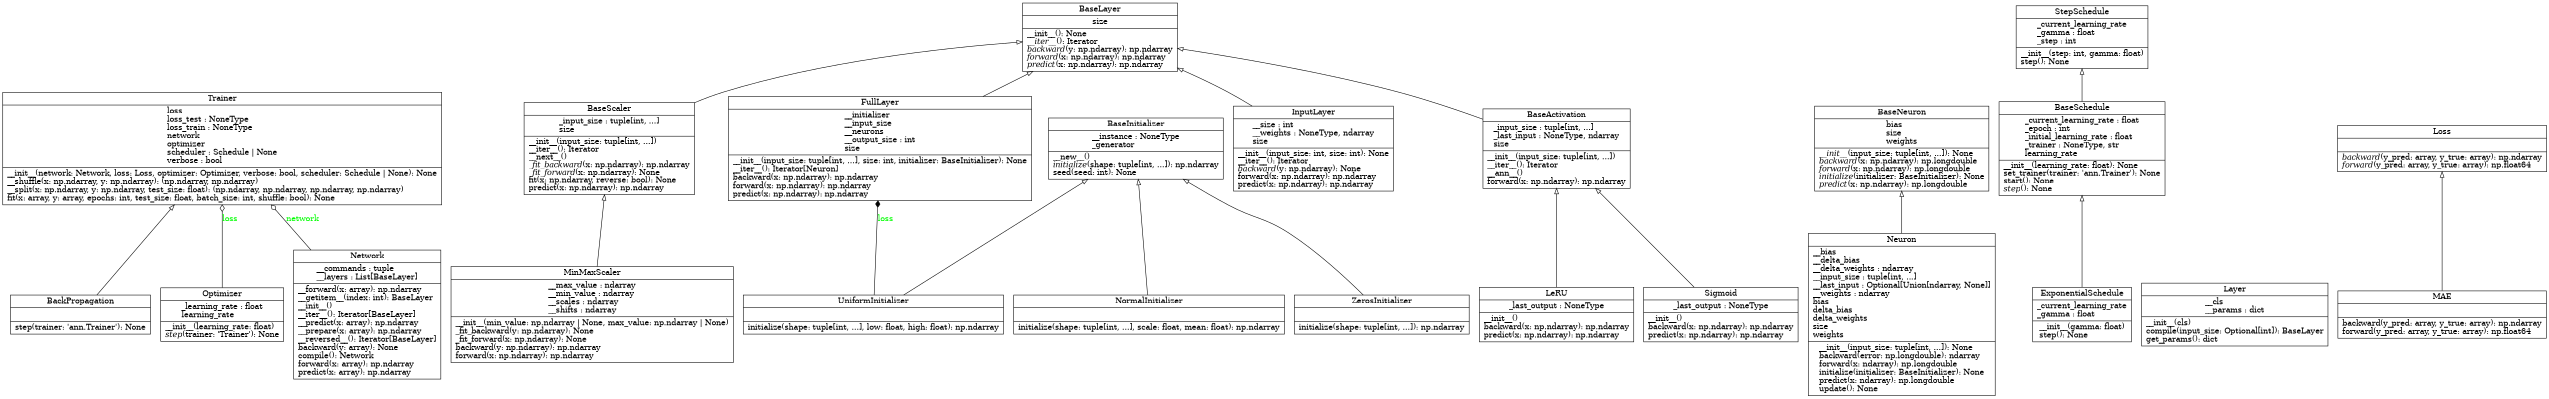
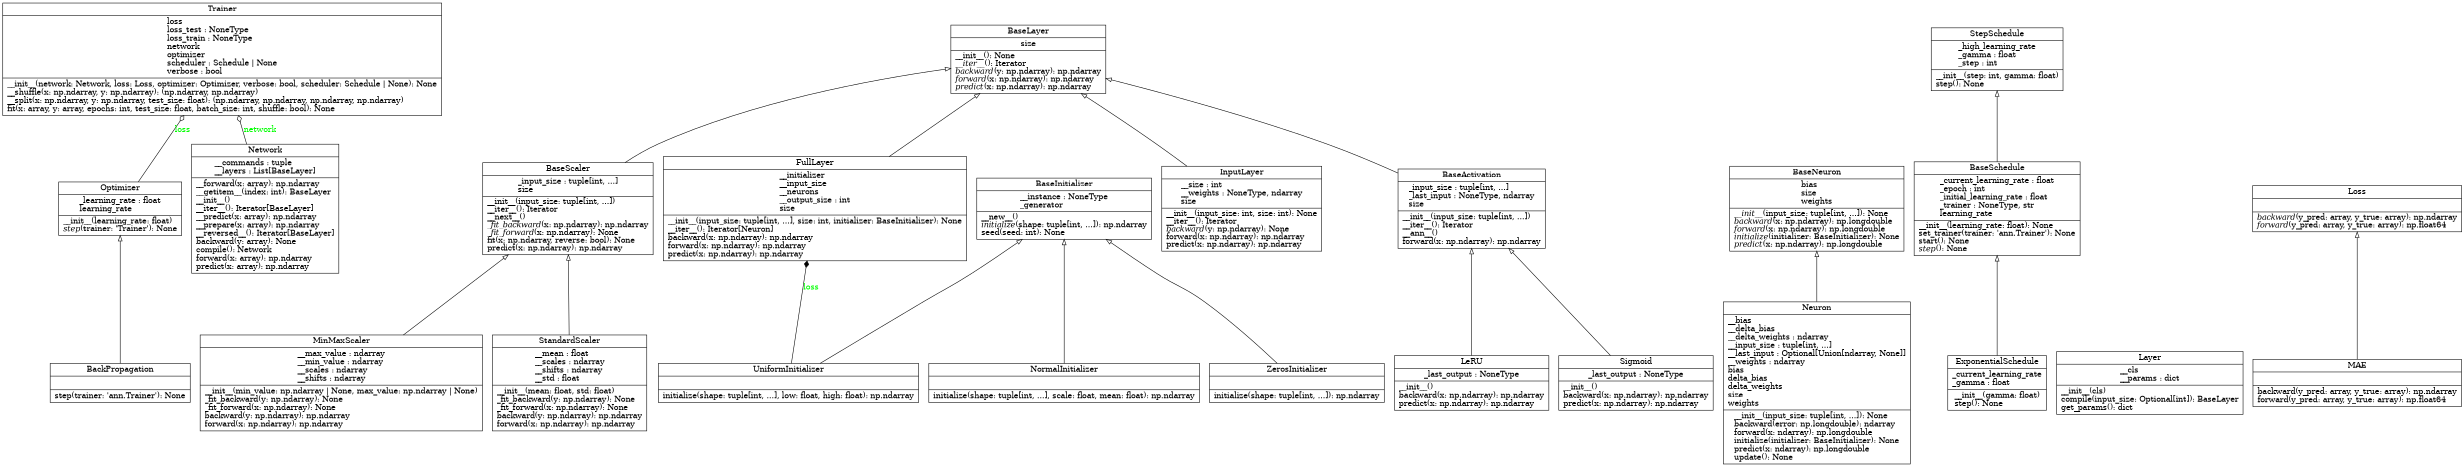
(2082, 25) -> (1997, 47)
(134, 252) -> (120, 302)
none -> (570, 383)
